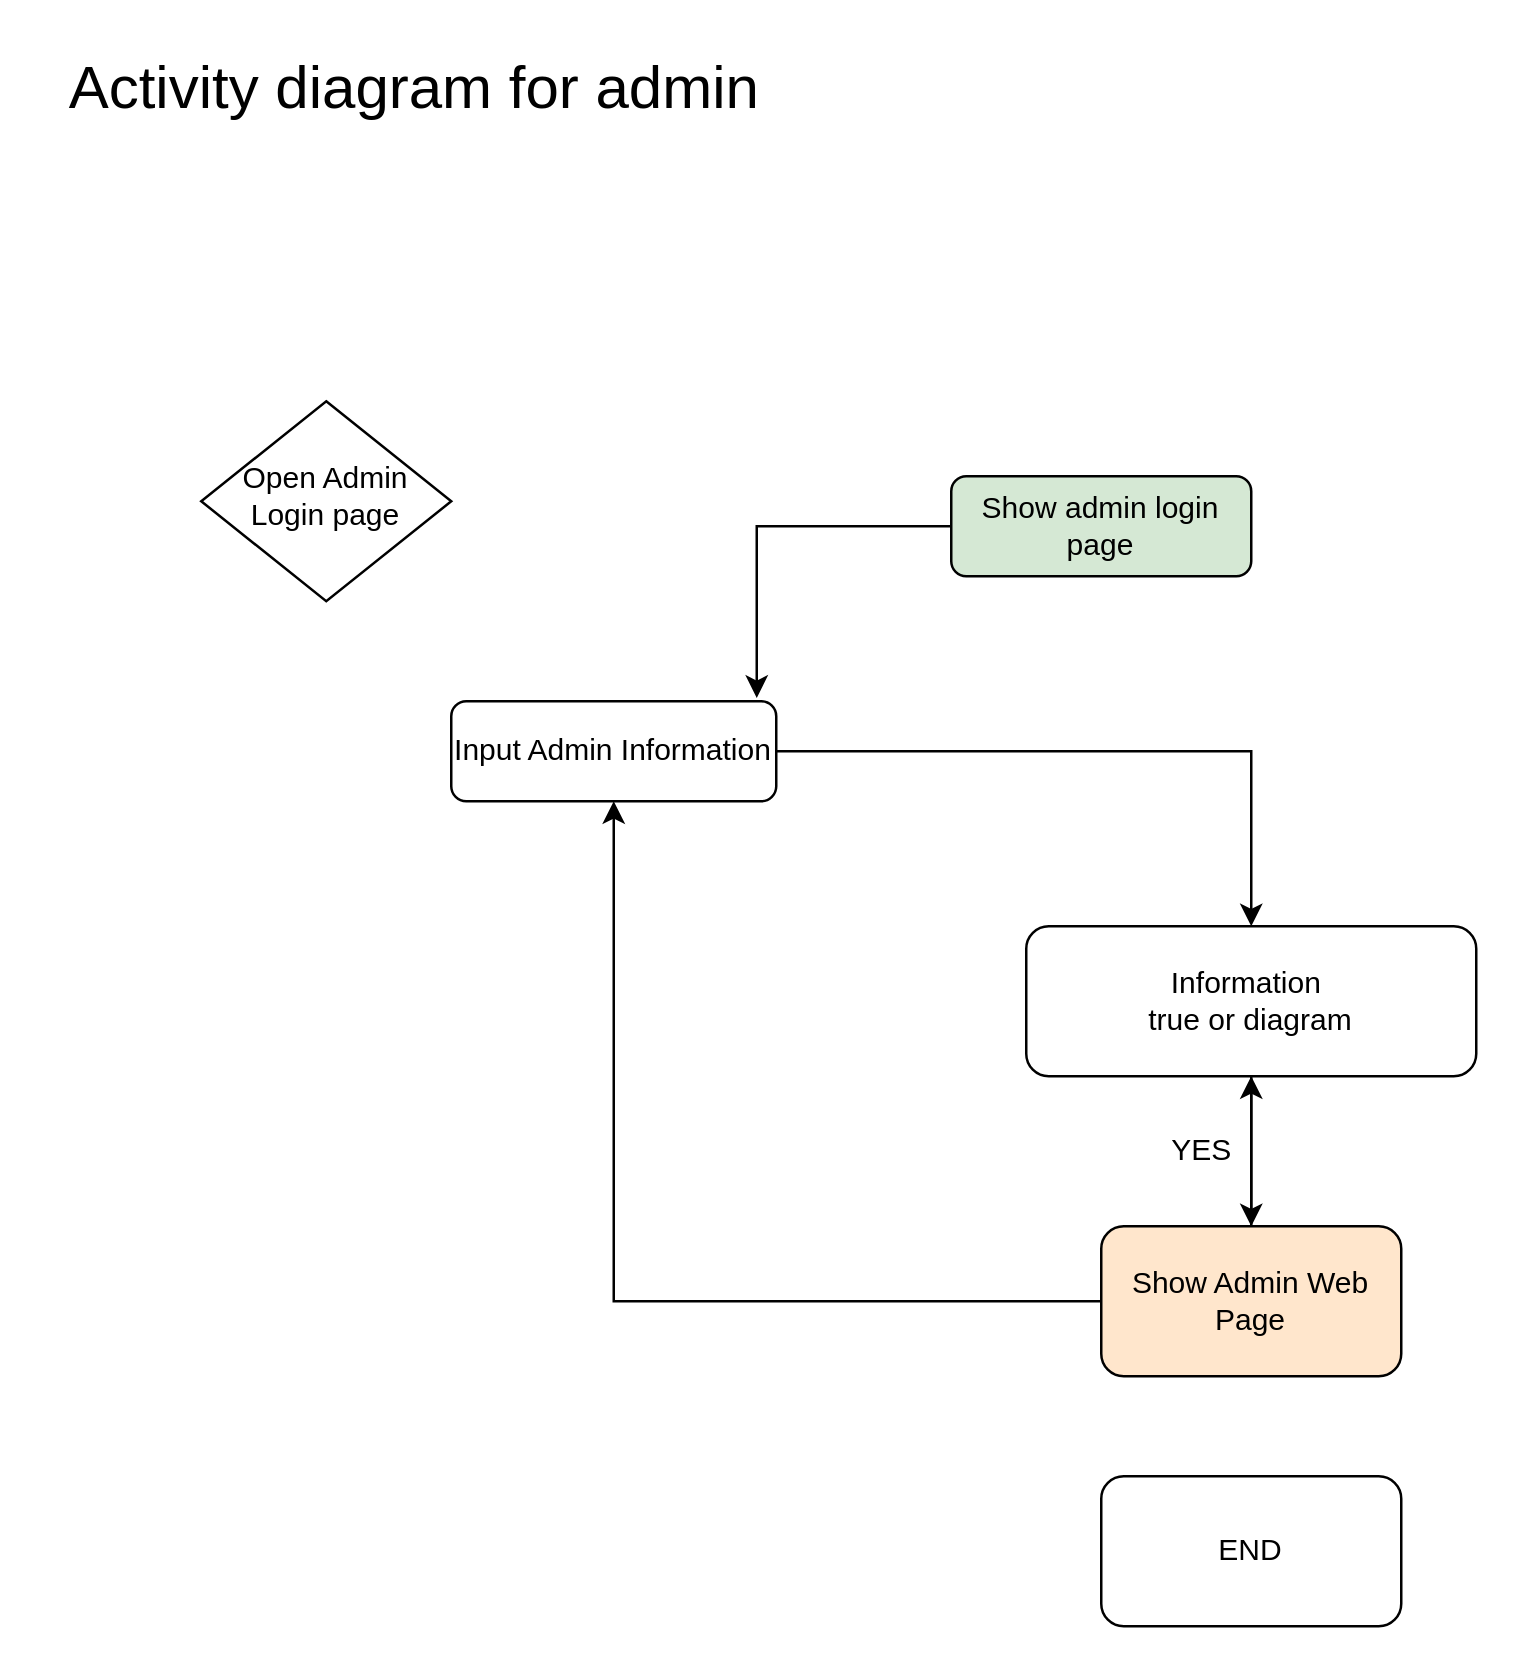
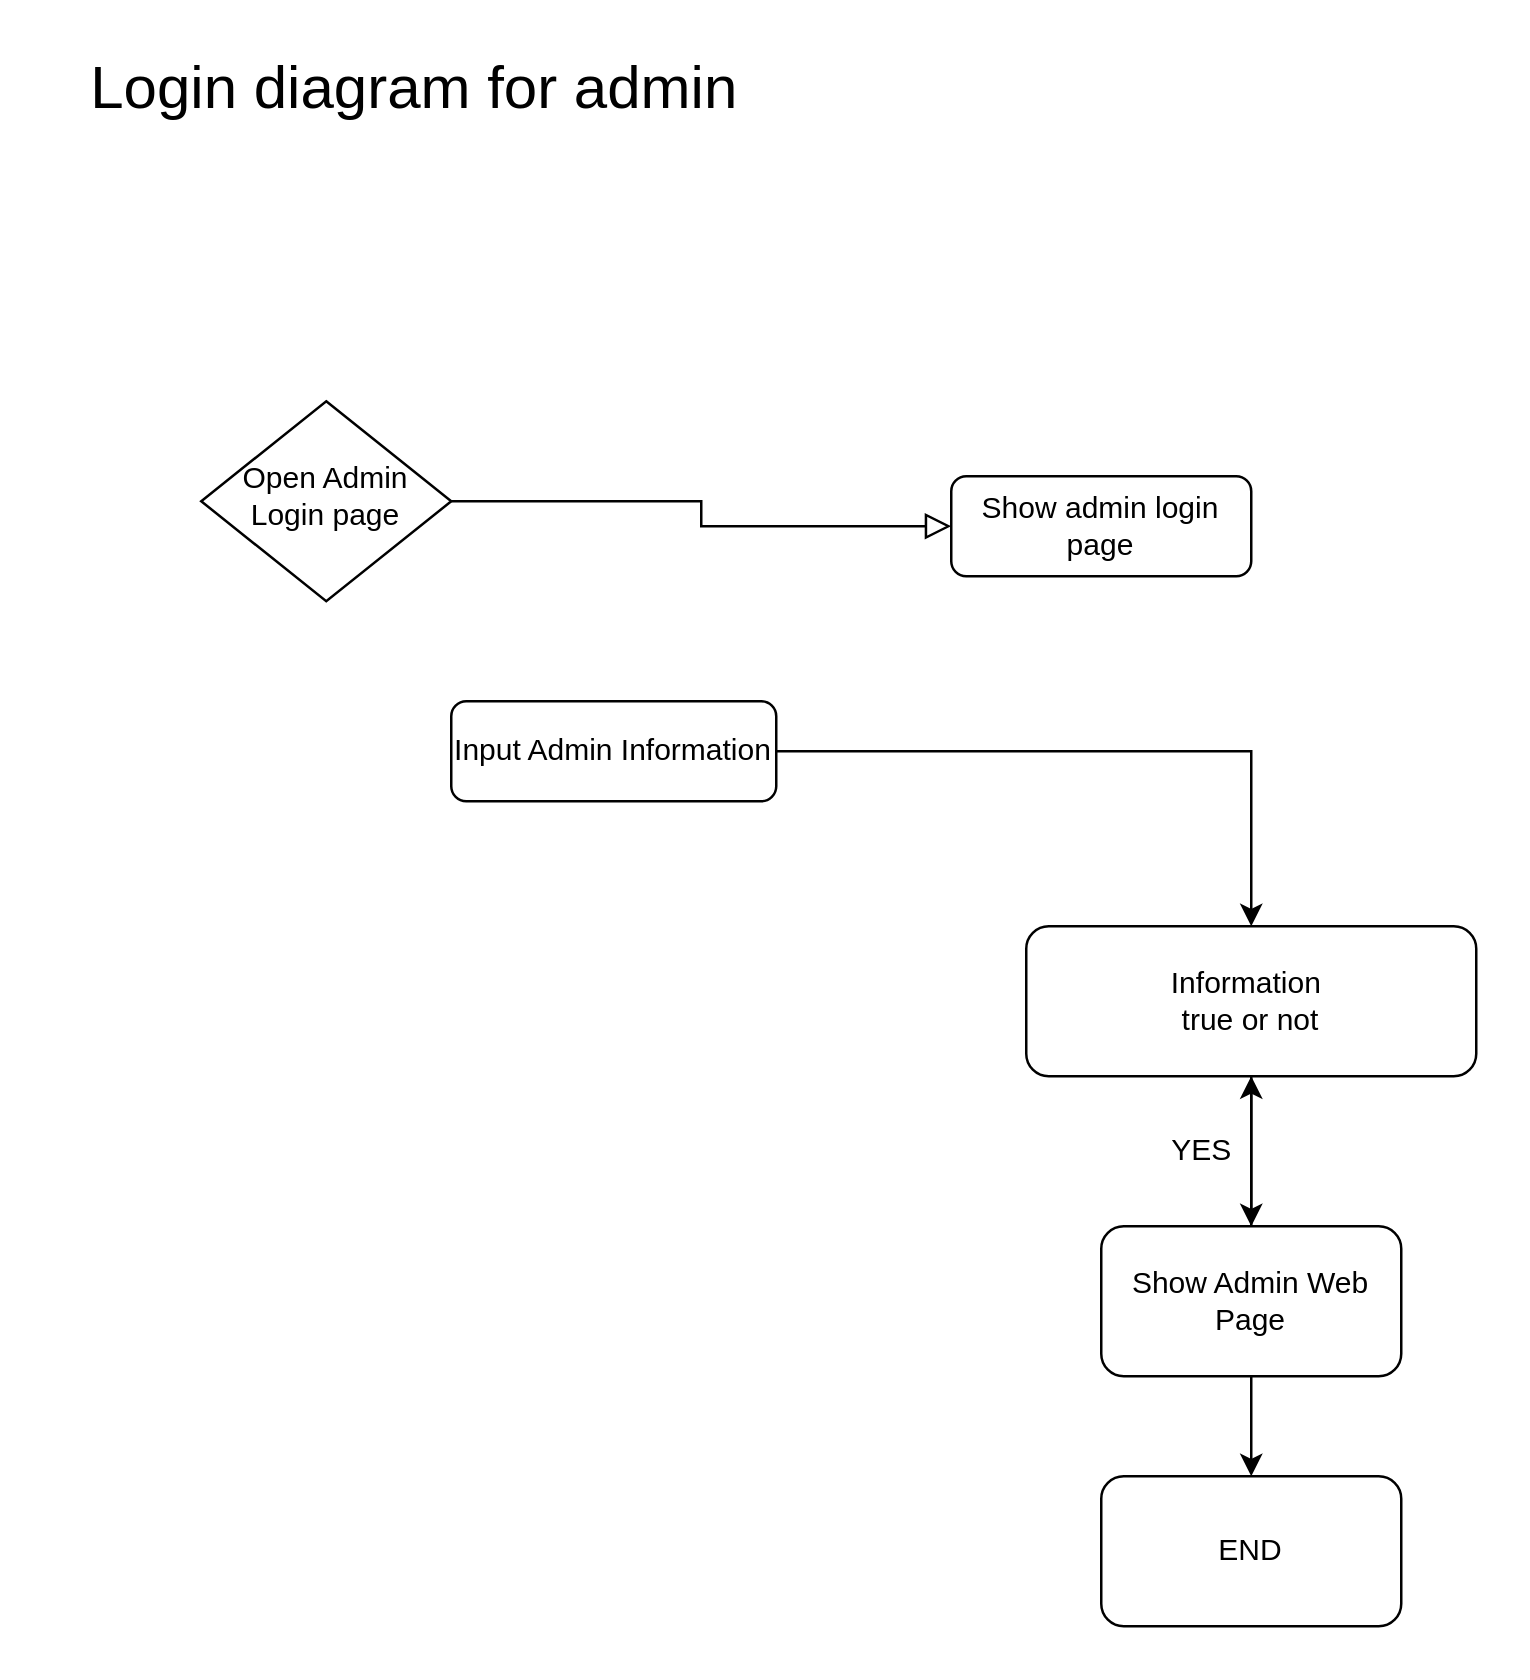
(415, 89) -> (415, 89)
none -> (614, 501)
(1101, 526) -> (1101, 526)
(757, 607) -> none
(1251, 1001) -> (1251, 1001)
(616, 1301) -> (1251, 1418)
(1251, 1301) -> (1251, 1301)
